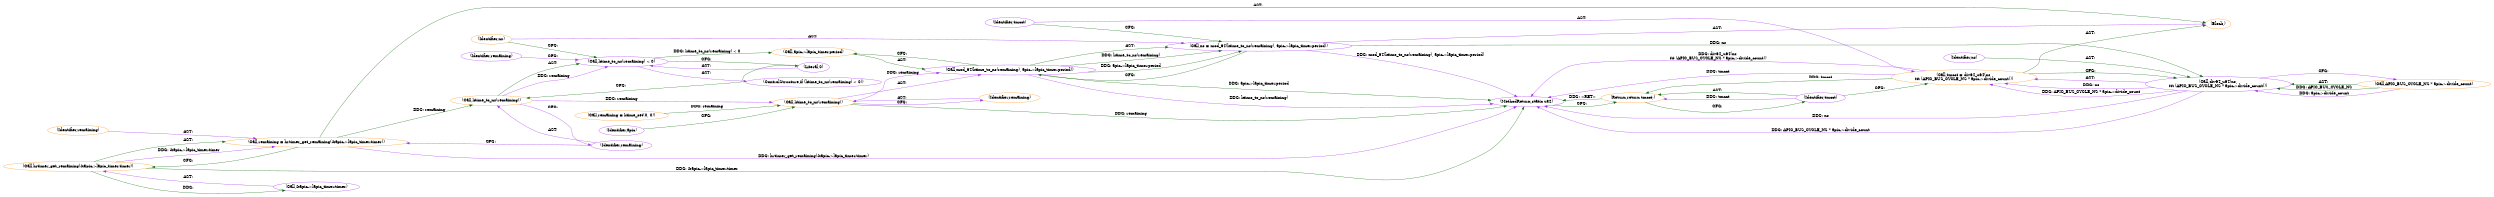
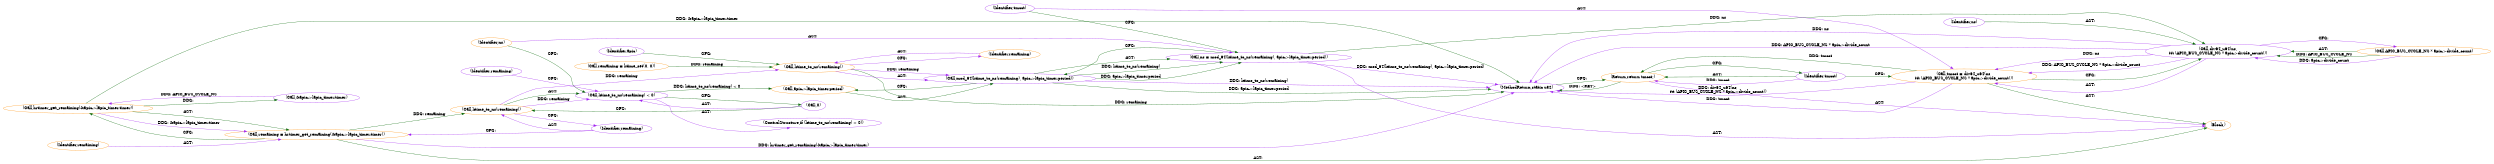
(814, 67) -> (814, 106)
none -> (1925, 108)
(189, 177) -> (189, 95)
